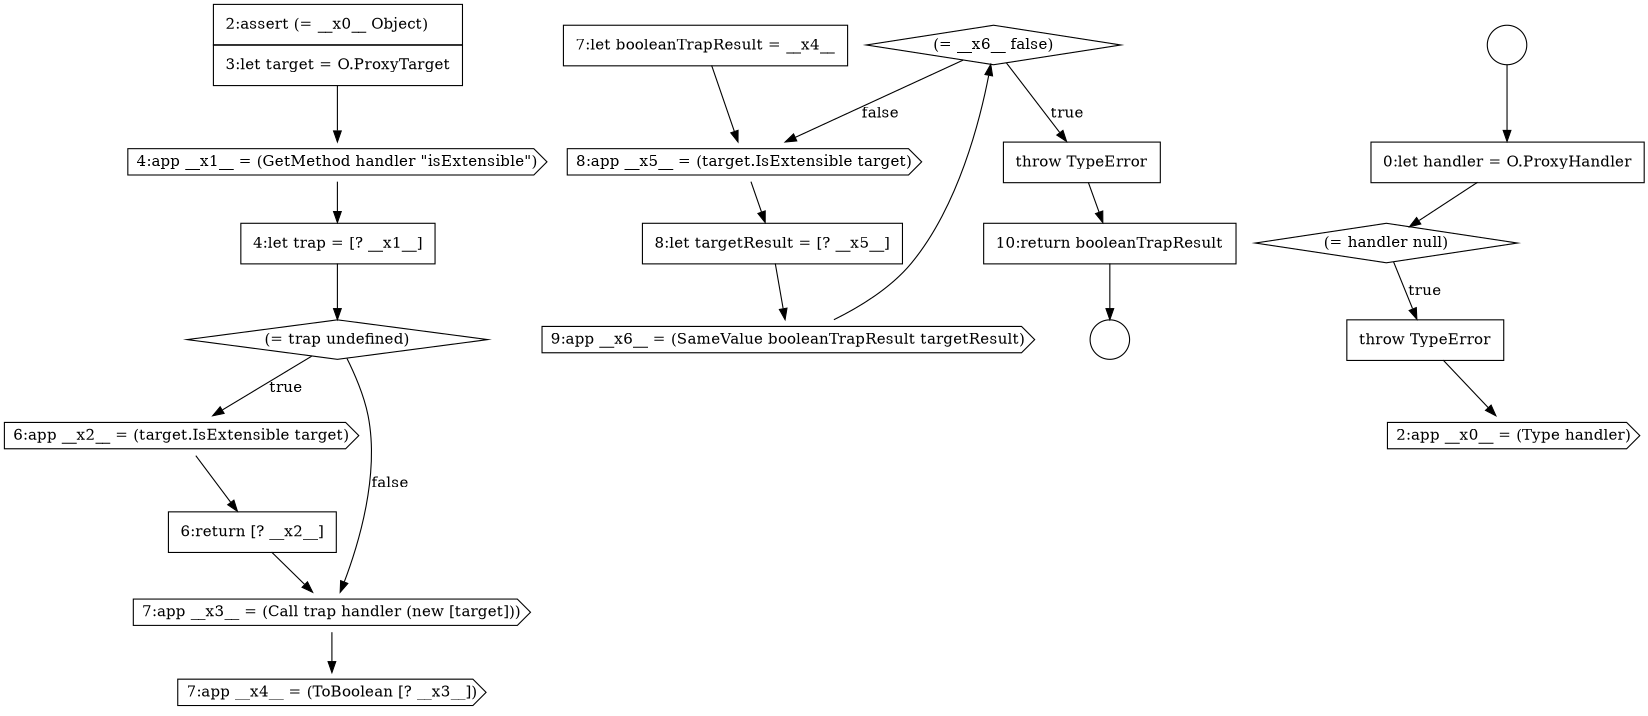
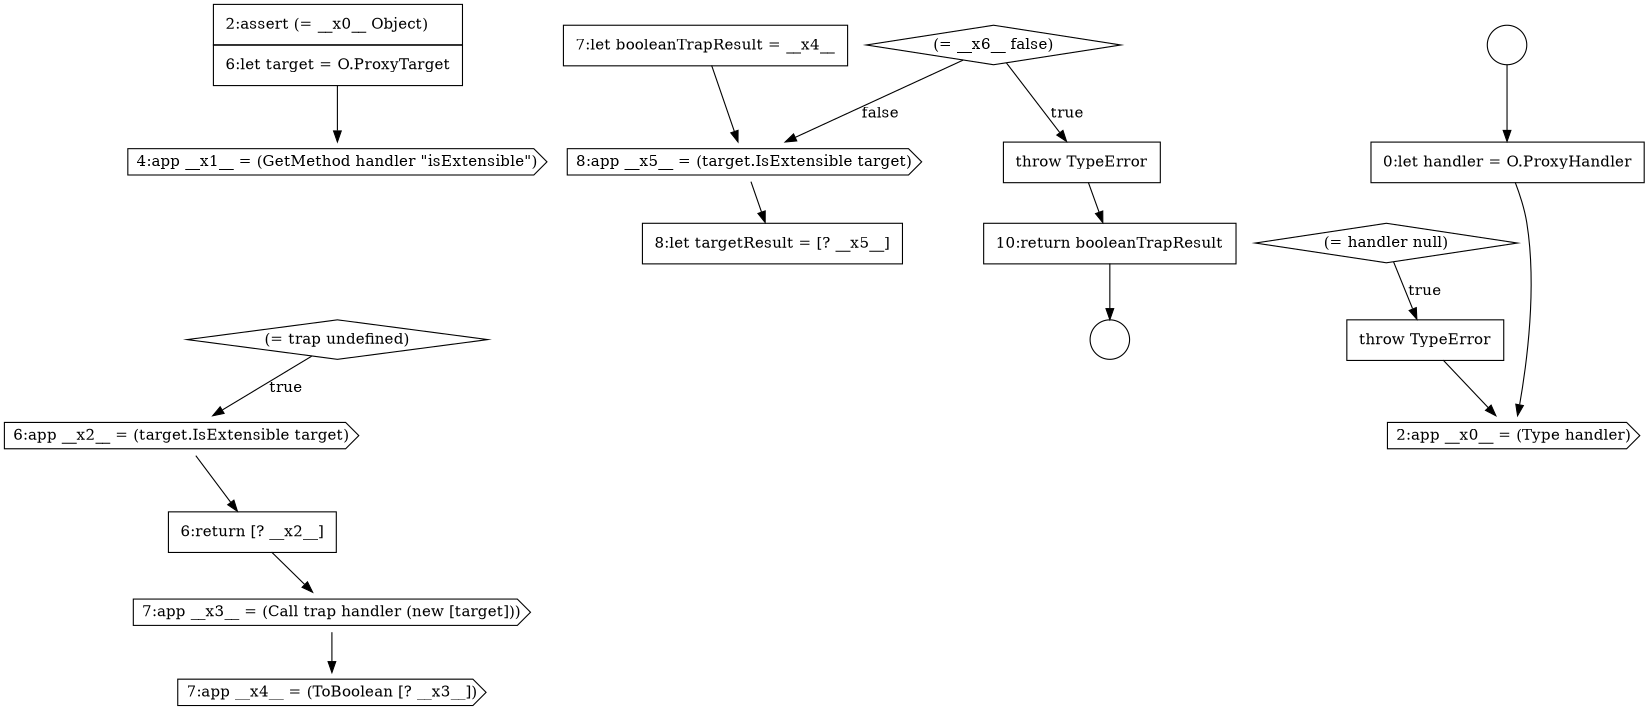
(338, 65) -> (338, 65)
(1448, 201) -> (1531, 293)
(337, 243) -> none
(788, 340) -> none
(371, 470) -> none
